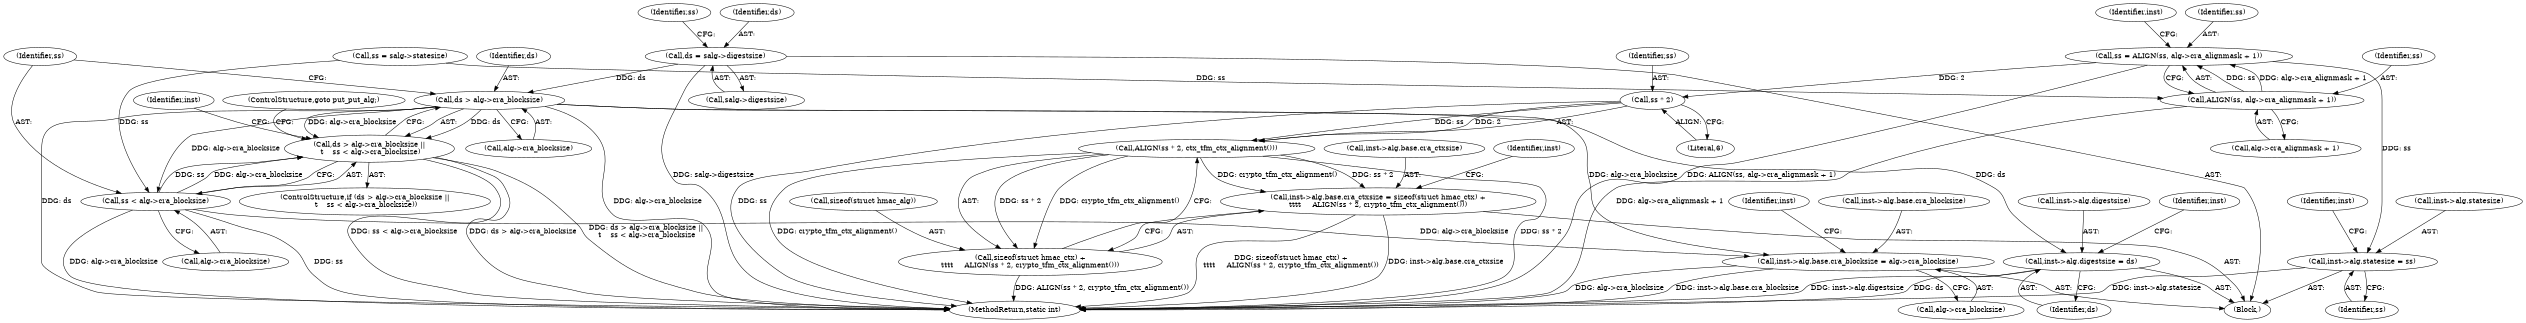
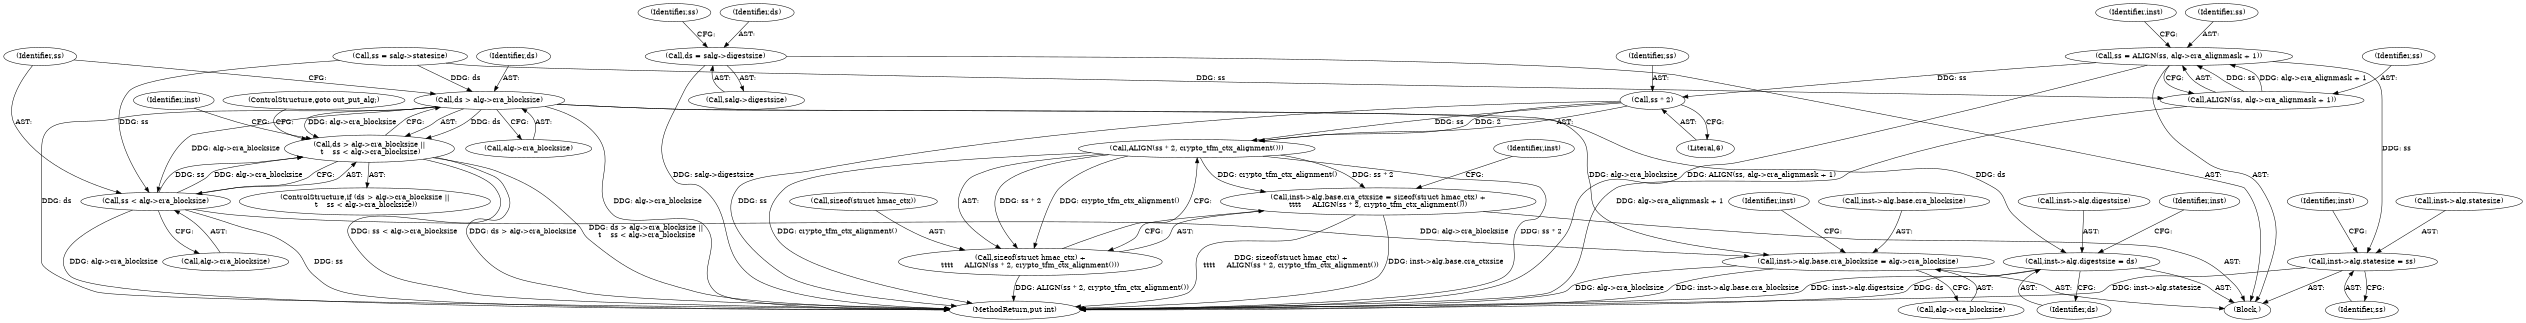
(605, 78) -> (443, 77)
(1952, 78) -> (1952, 78)
(314, 100) -> (314, 100)
(1690, 122) -> (1690, 122)
(1197, 149) -> (1197, 149)
(1404, 149) -> none
(2286, 149) -> none
none -> (2231, 172)
(863, 201) -> (863, 201)
(1015, 310) -> (1015, 310)
